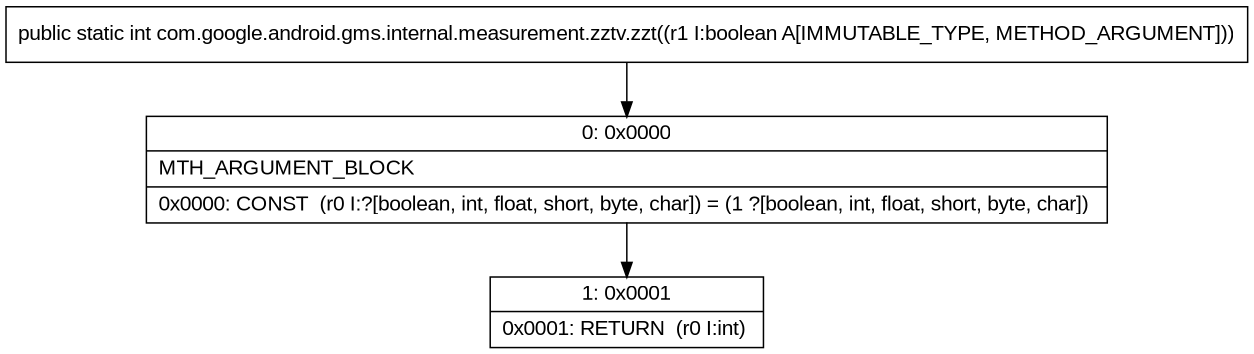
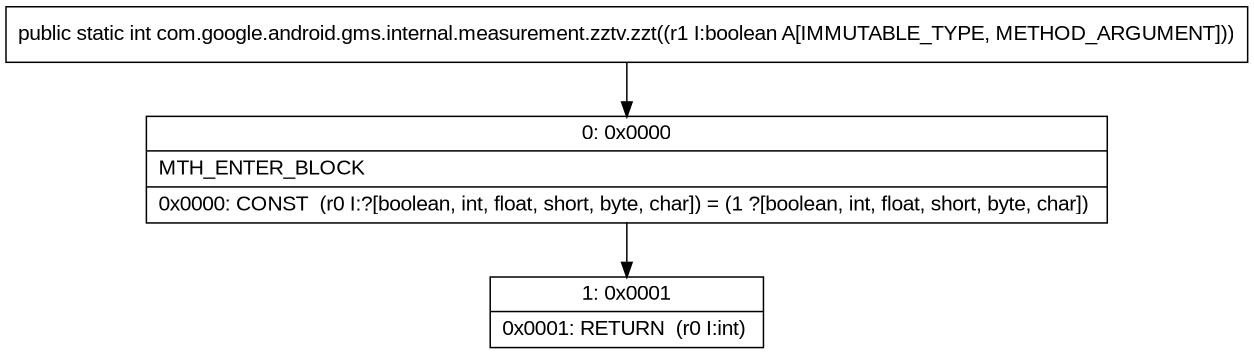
(287, 168) -> (262, 168)
